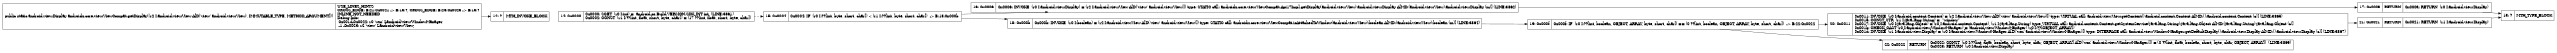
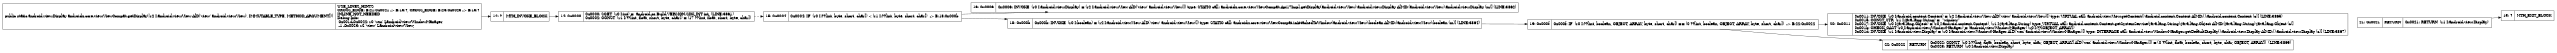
(2425, 7) -> none
none -> (552, 16)
(2534, 16) -> (2534, 16)
(2351, 23) -> none
